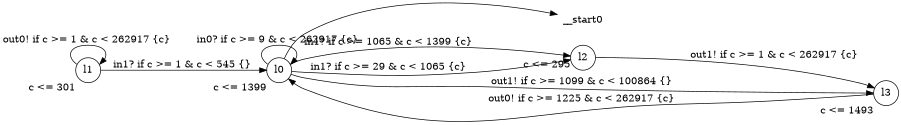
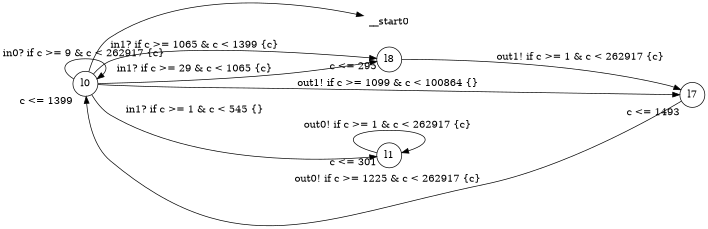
(583, 58) -> (389, 59)
(180, 70) -> (223, 152)
(886, 93) -> (692, 95)
